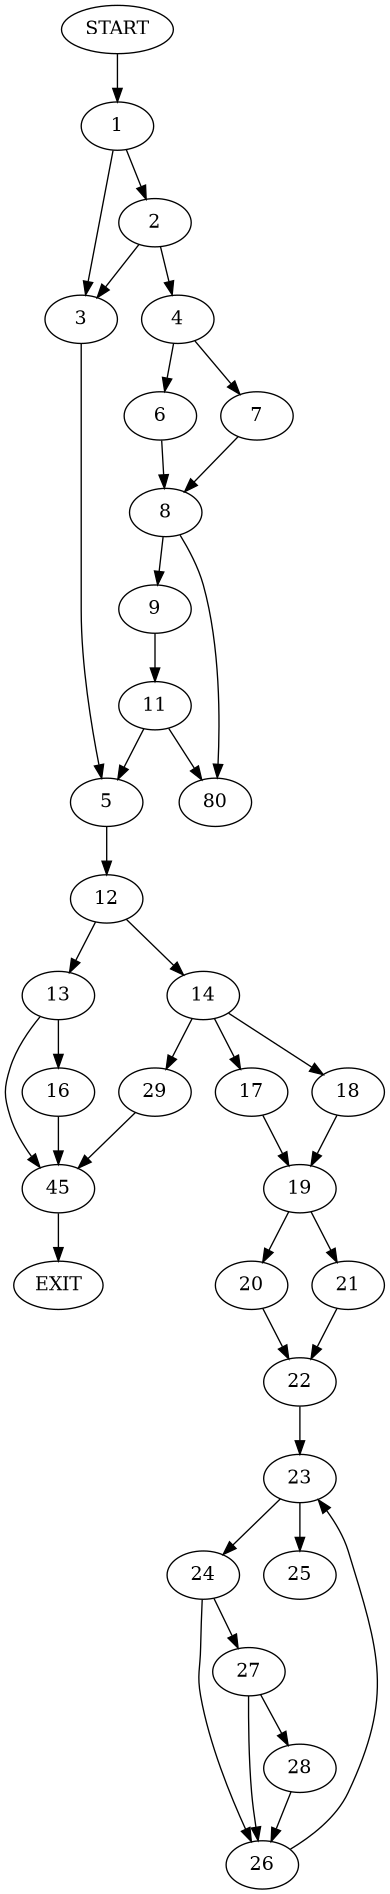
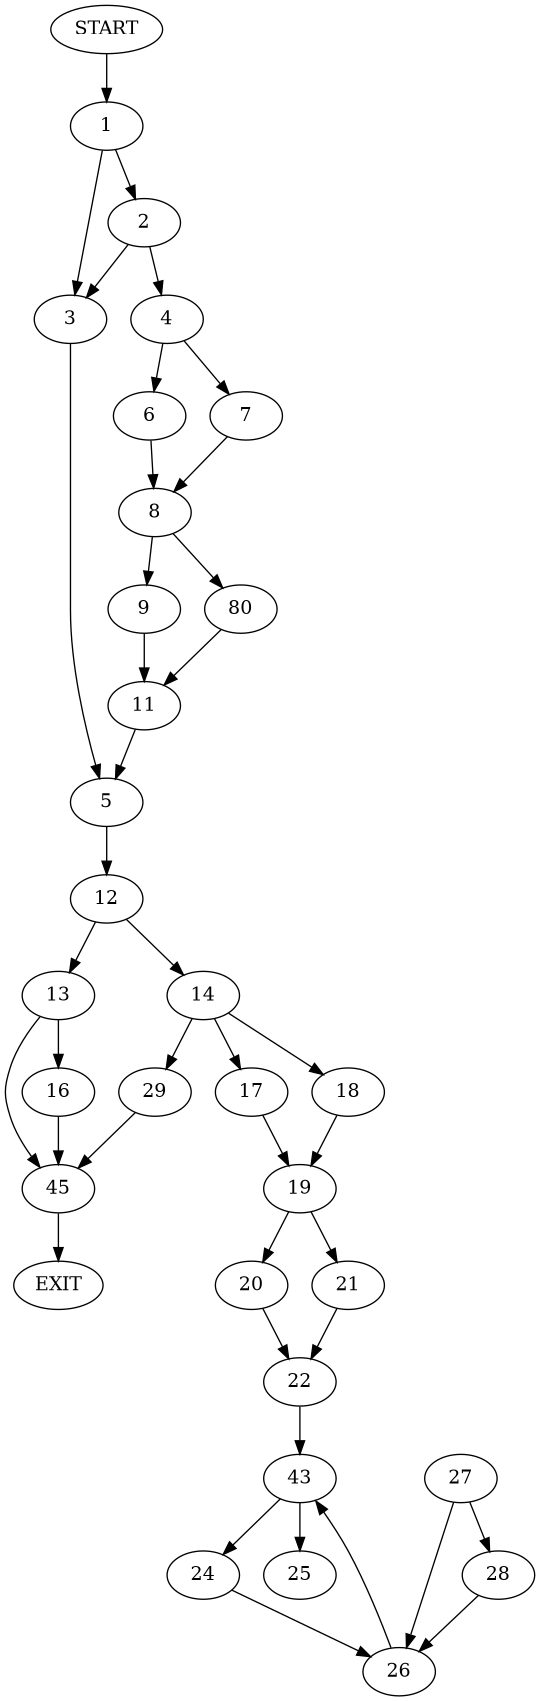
(182, 748) -> (198, 653)
(300, 1479) -> (300, 1479)
(223, 1617) -> none
